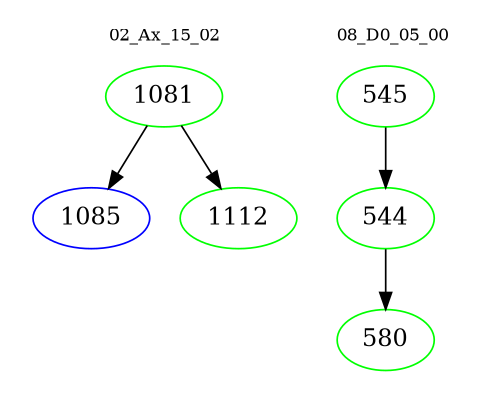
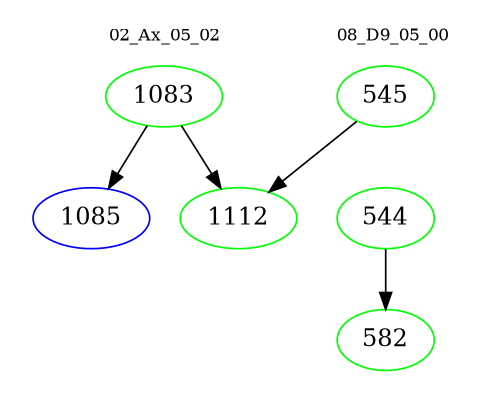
(165, 36) -> (165, 36)
(393, 36) -> (393, 36)
(164, 96) -> (164, 96)
(386, 149) -> (334, 139)
(386, 340) -> (386, 340)
